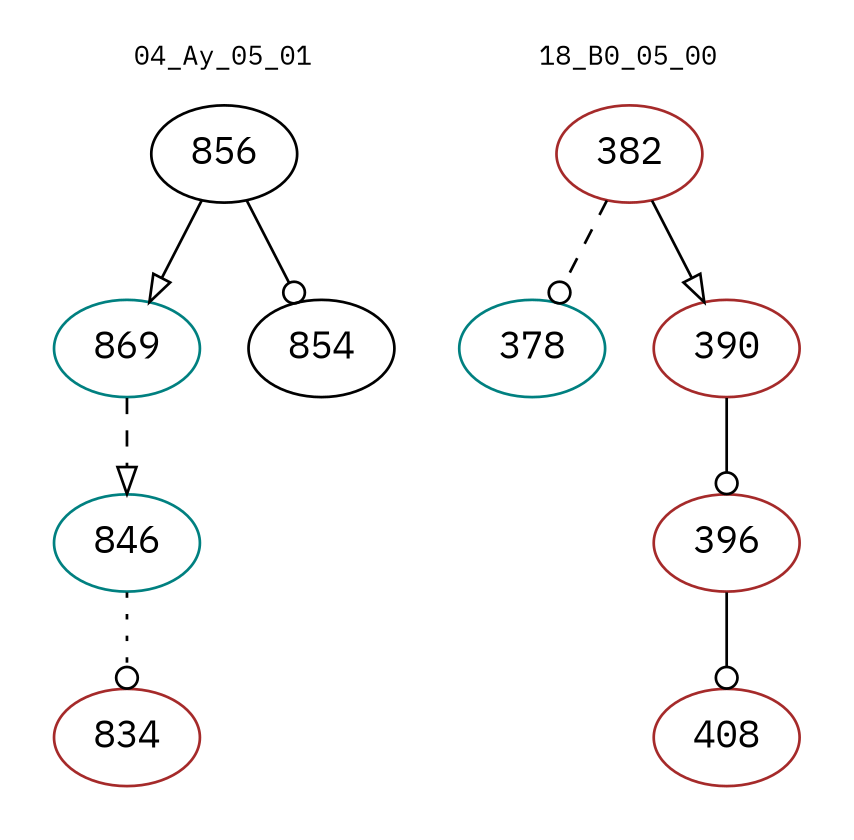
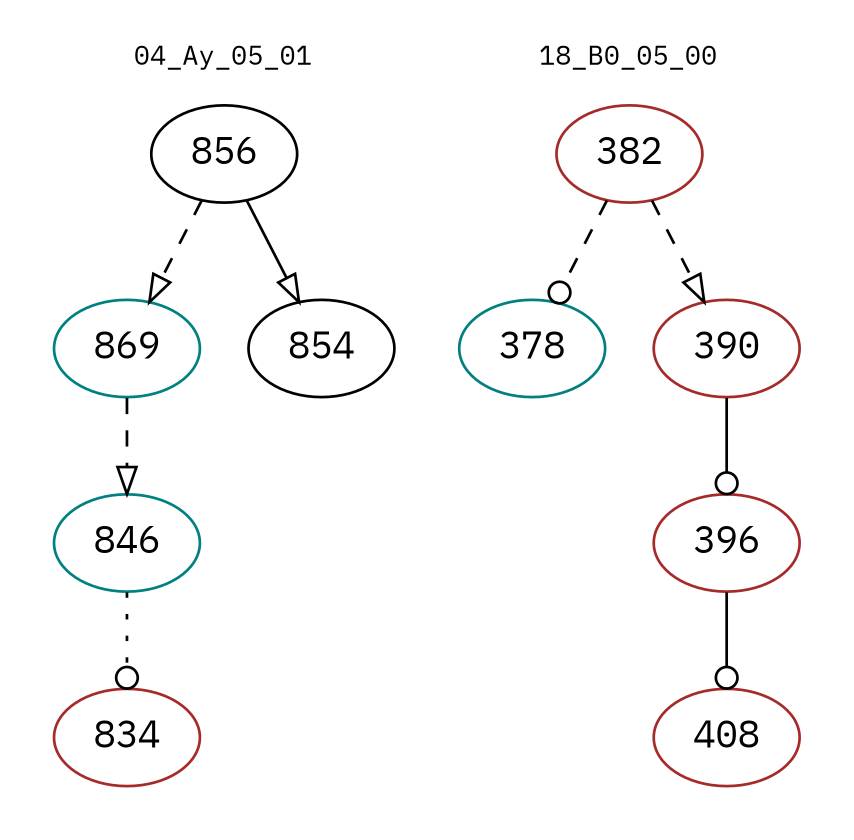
(182, 239) -> (182, 239)
(672, 239) -> (672, 239)
(268, 242) -> (267, 239)
